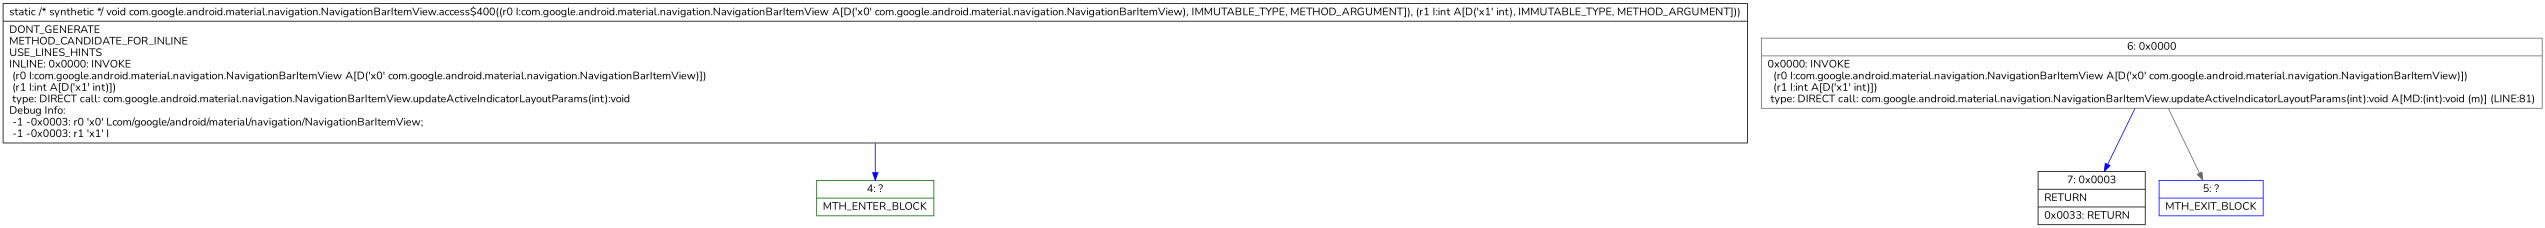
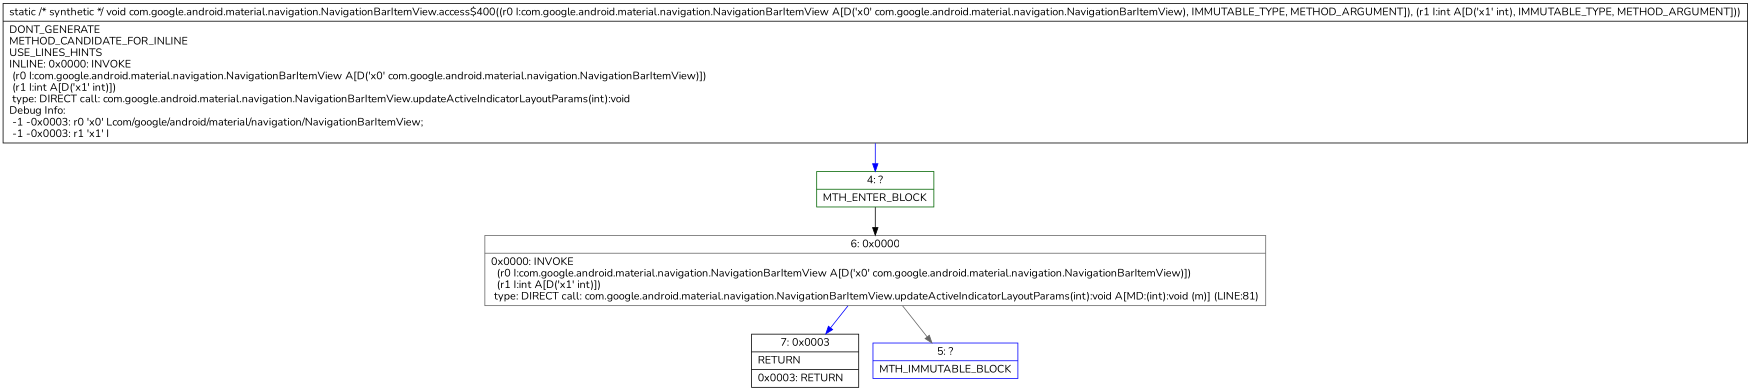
(2211, 207) -> (945, 369)
(2092, 215) -> (805, 378)
none -> (875, 217)
